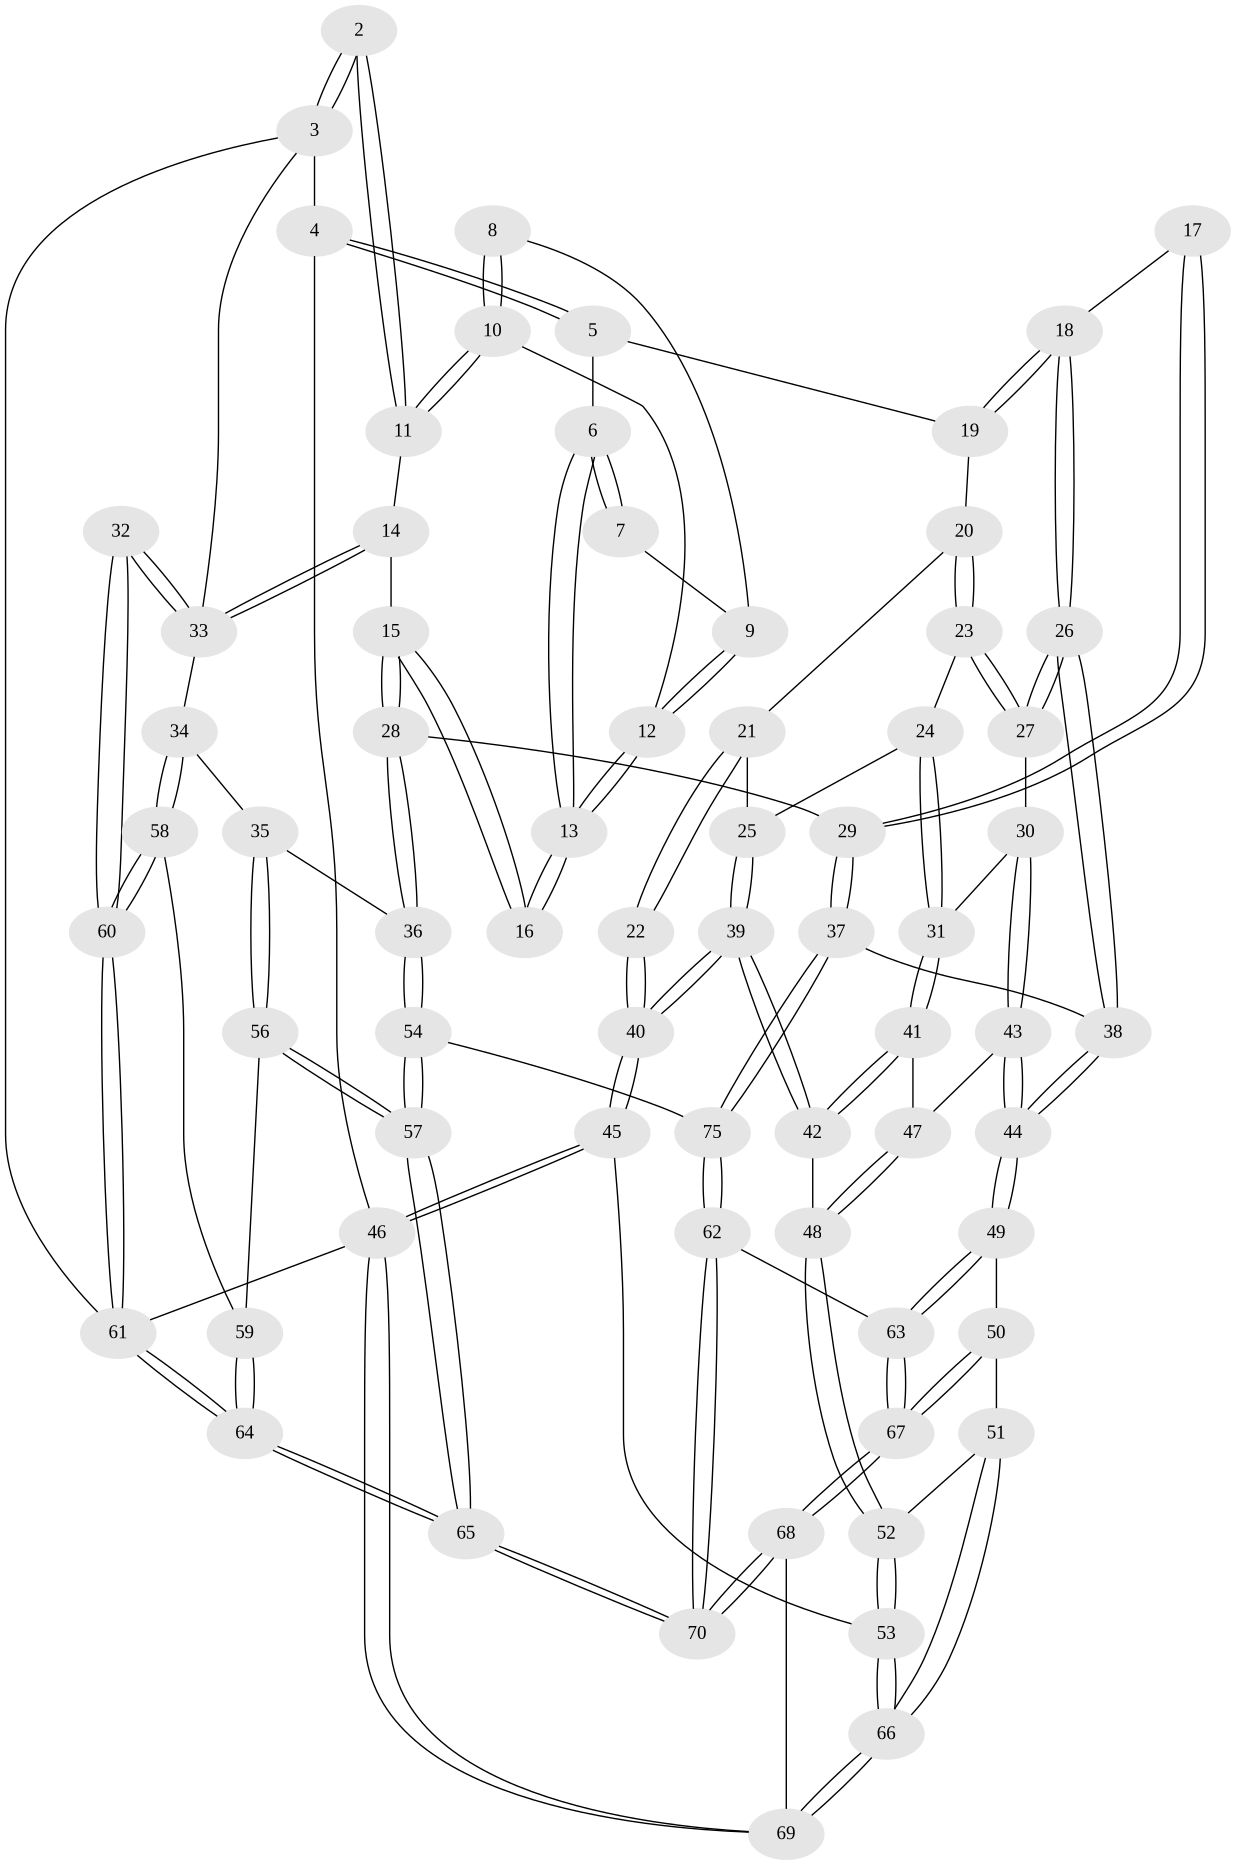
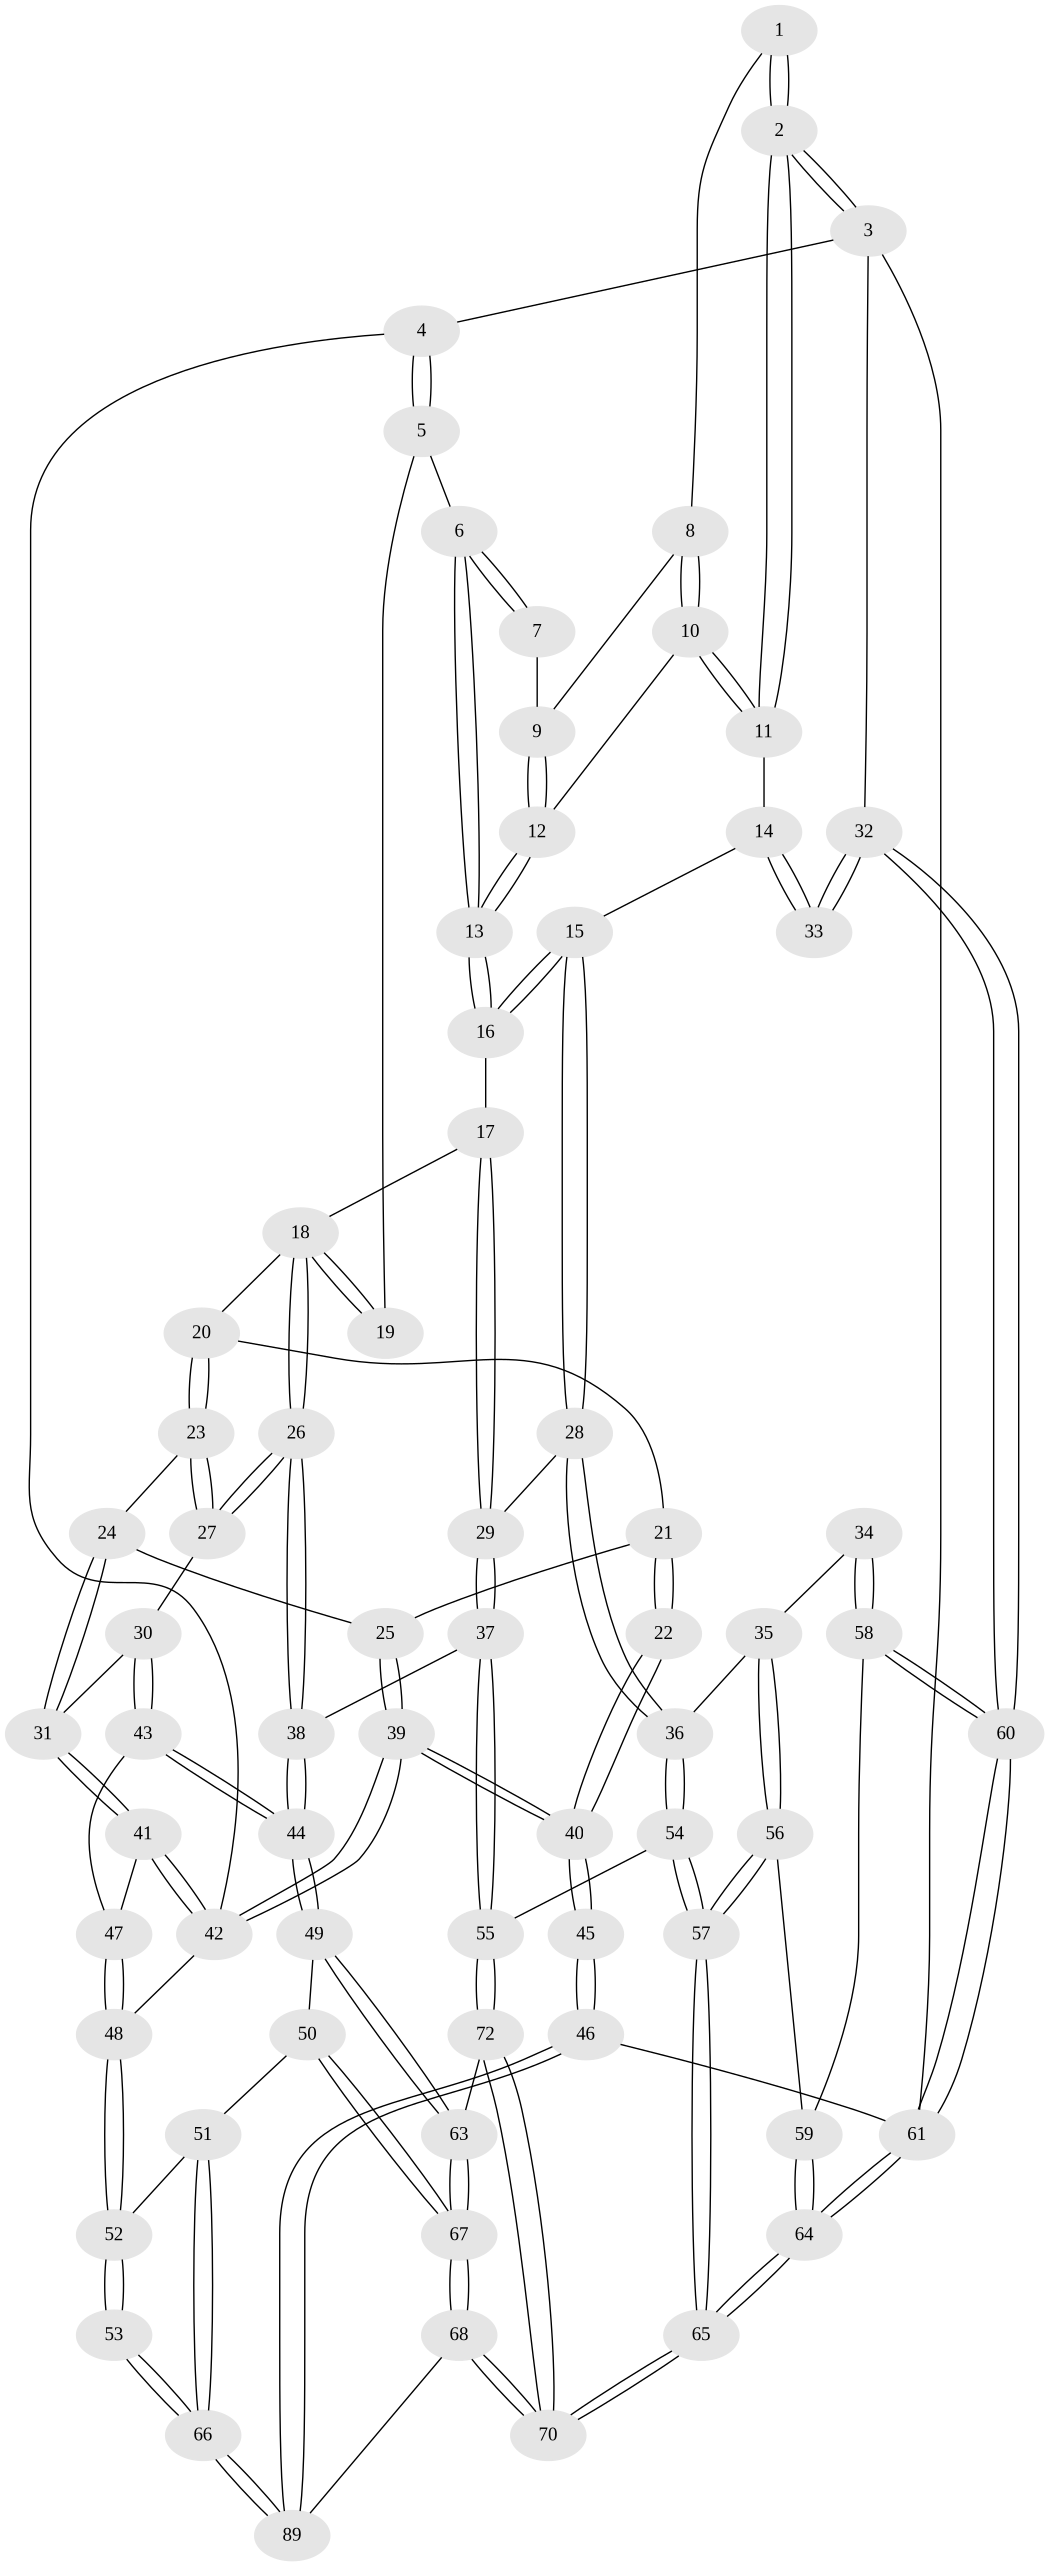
none -> (779, 31)
(218, 370) -> (867, 532)
(967, 482) -> (251, 1283)
(189, 682) -> none
(320, 734) -> (31, 1059)
none -> (486, 1083)
(713, 1133) -> (486, 1934)
(713, 1233) -> (486, 2035)
(627, 1454) -> none
(786, 1834) -> (292, 2536)
